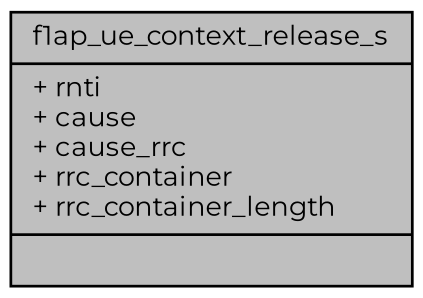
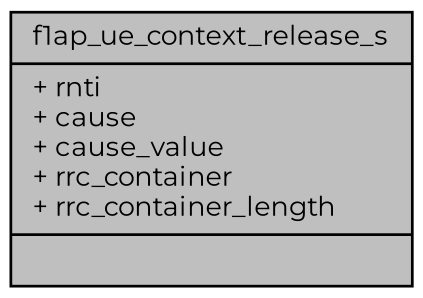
(111, 148) -> (129, 148)
